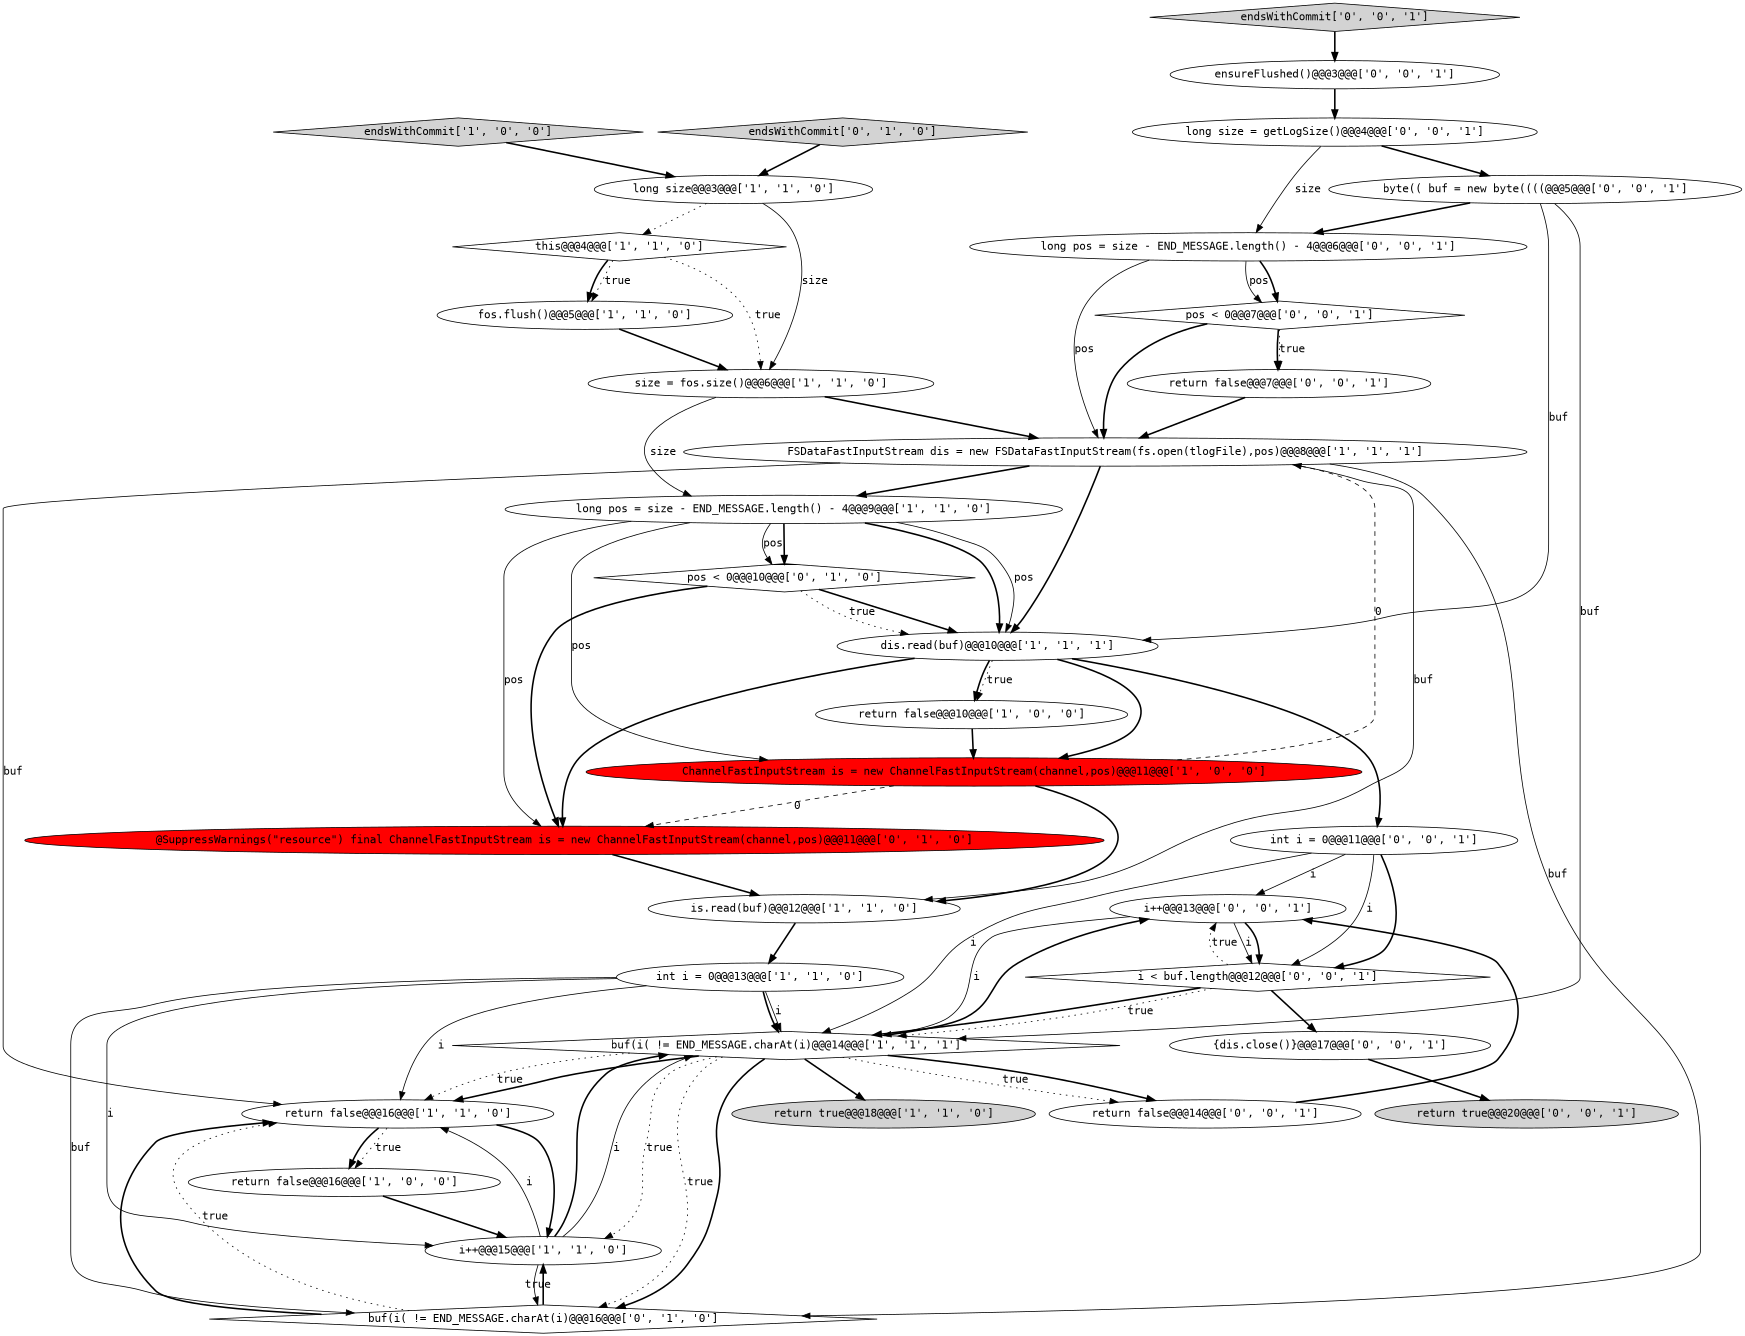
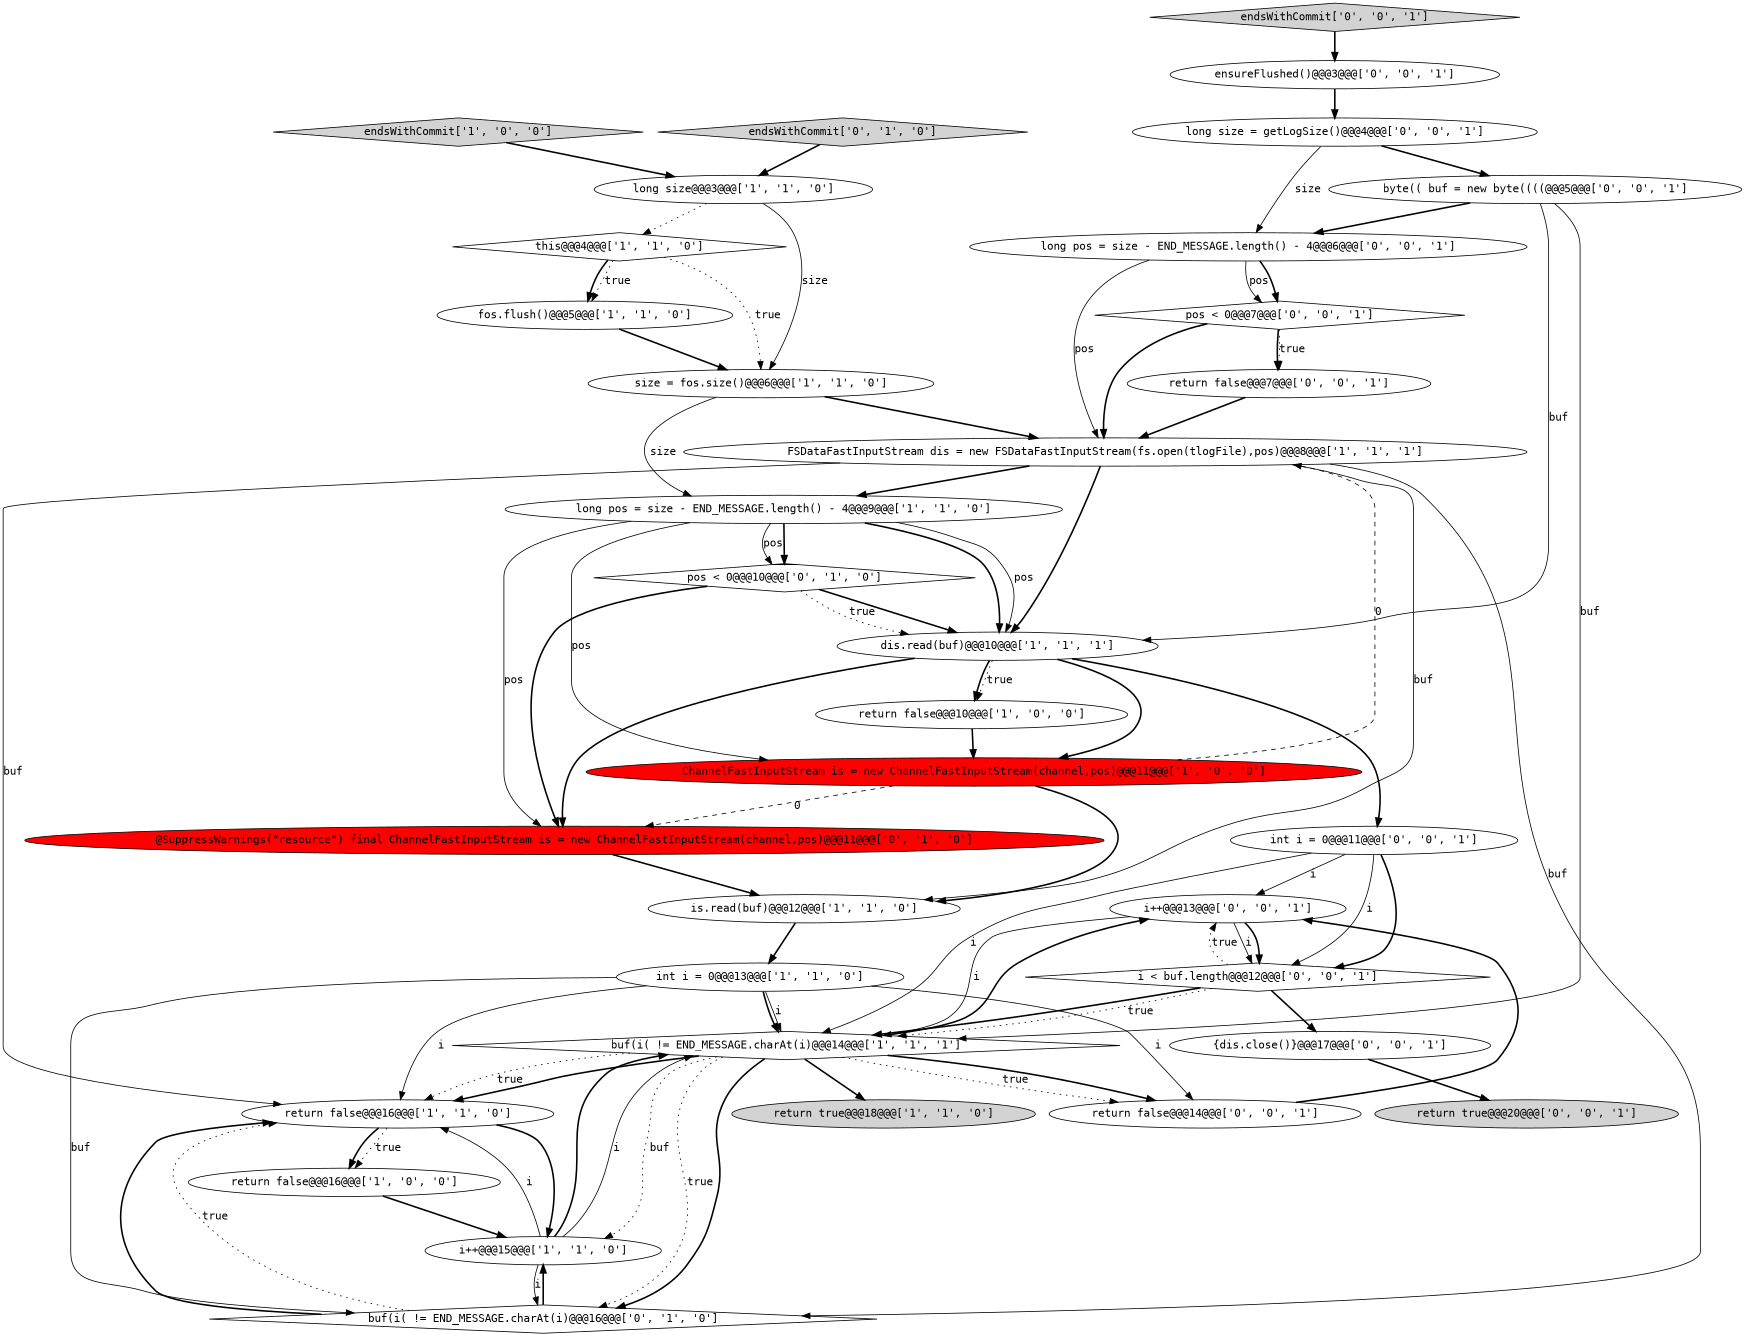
(122, 1027) -> (1044, 1008)
(660, 1148) -> (660, 1148)
(538, 1285) -> (538, 1285)
